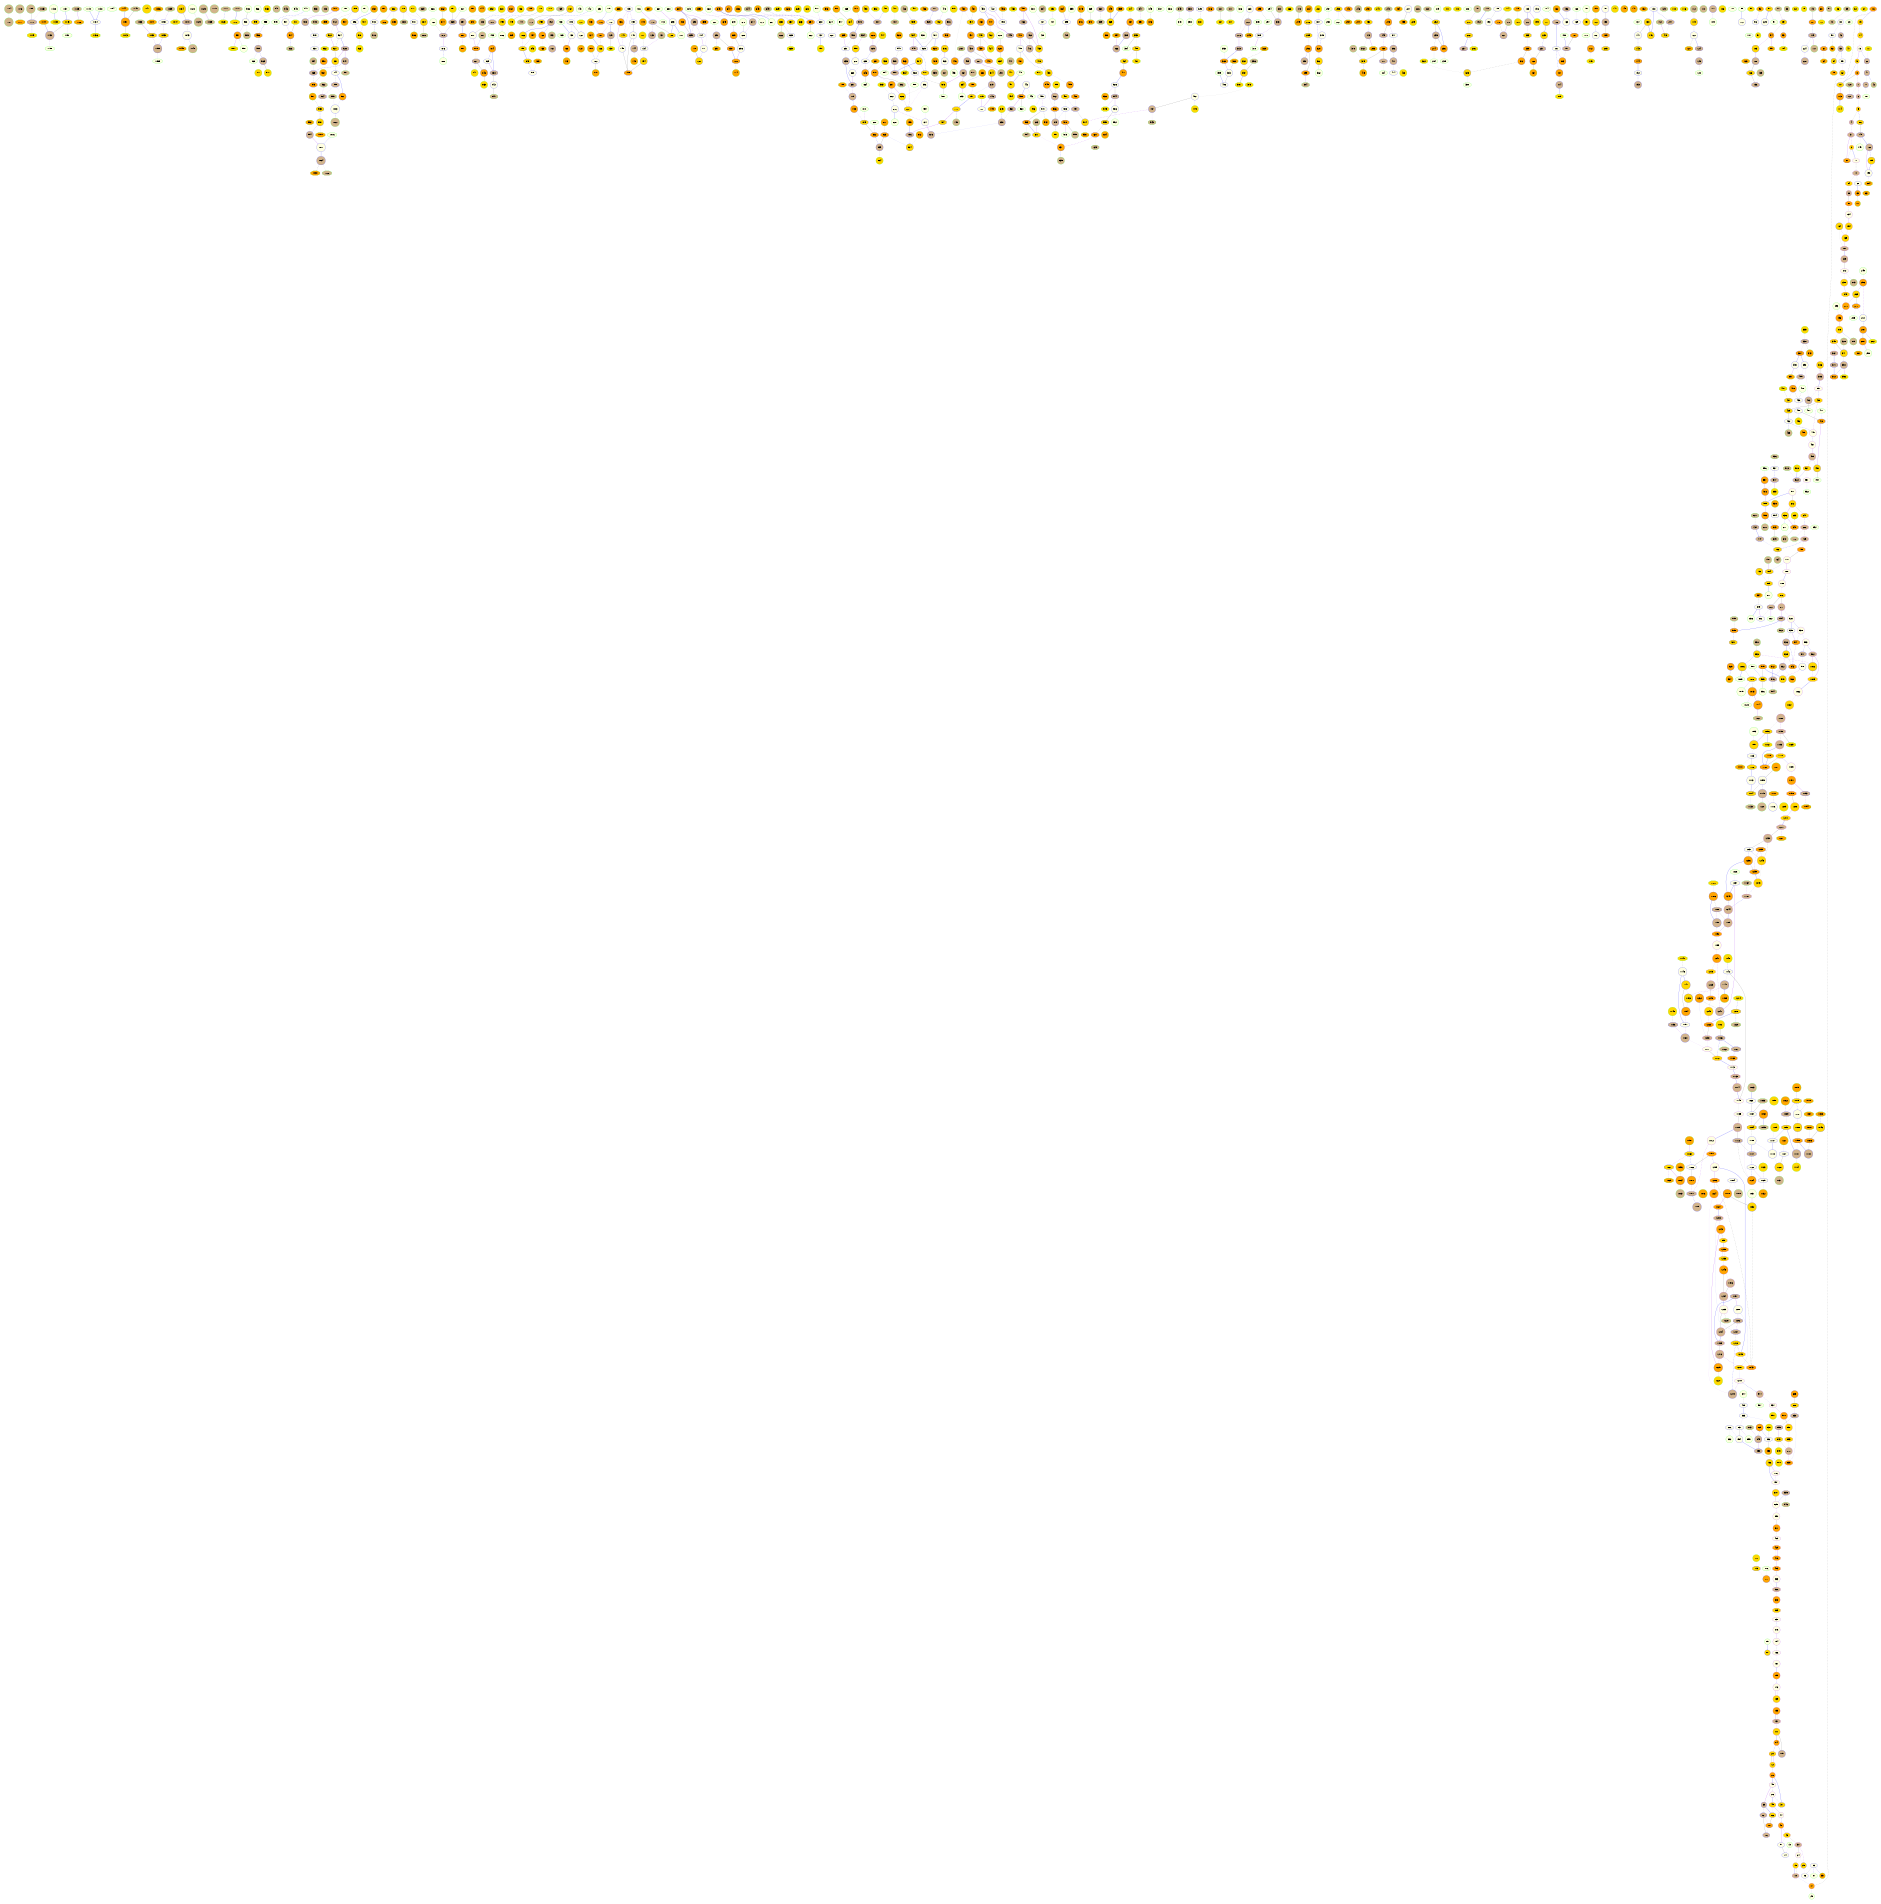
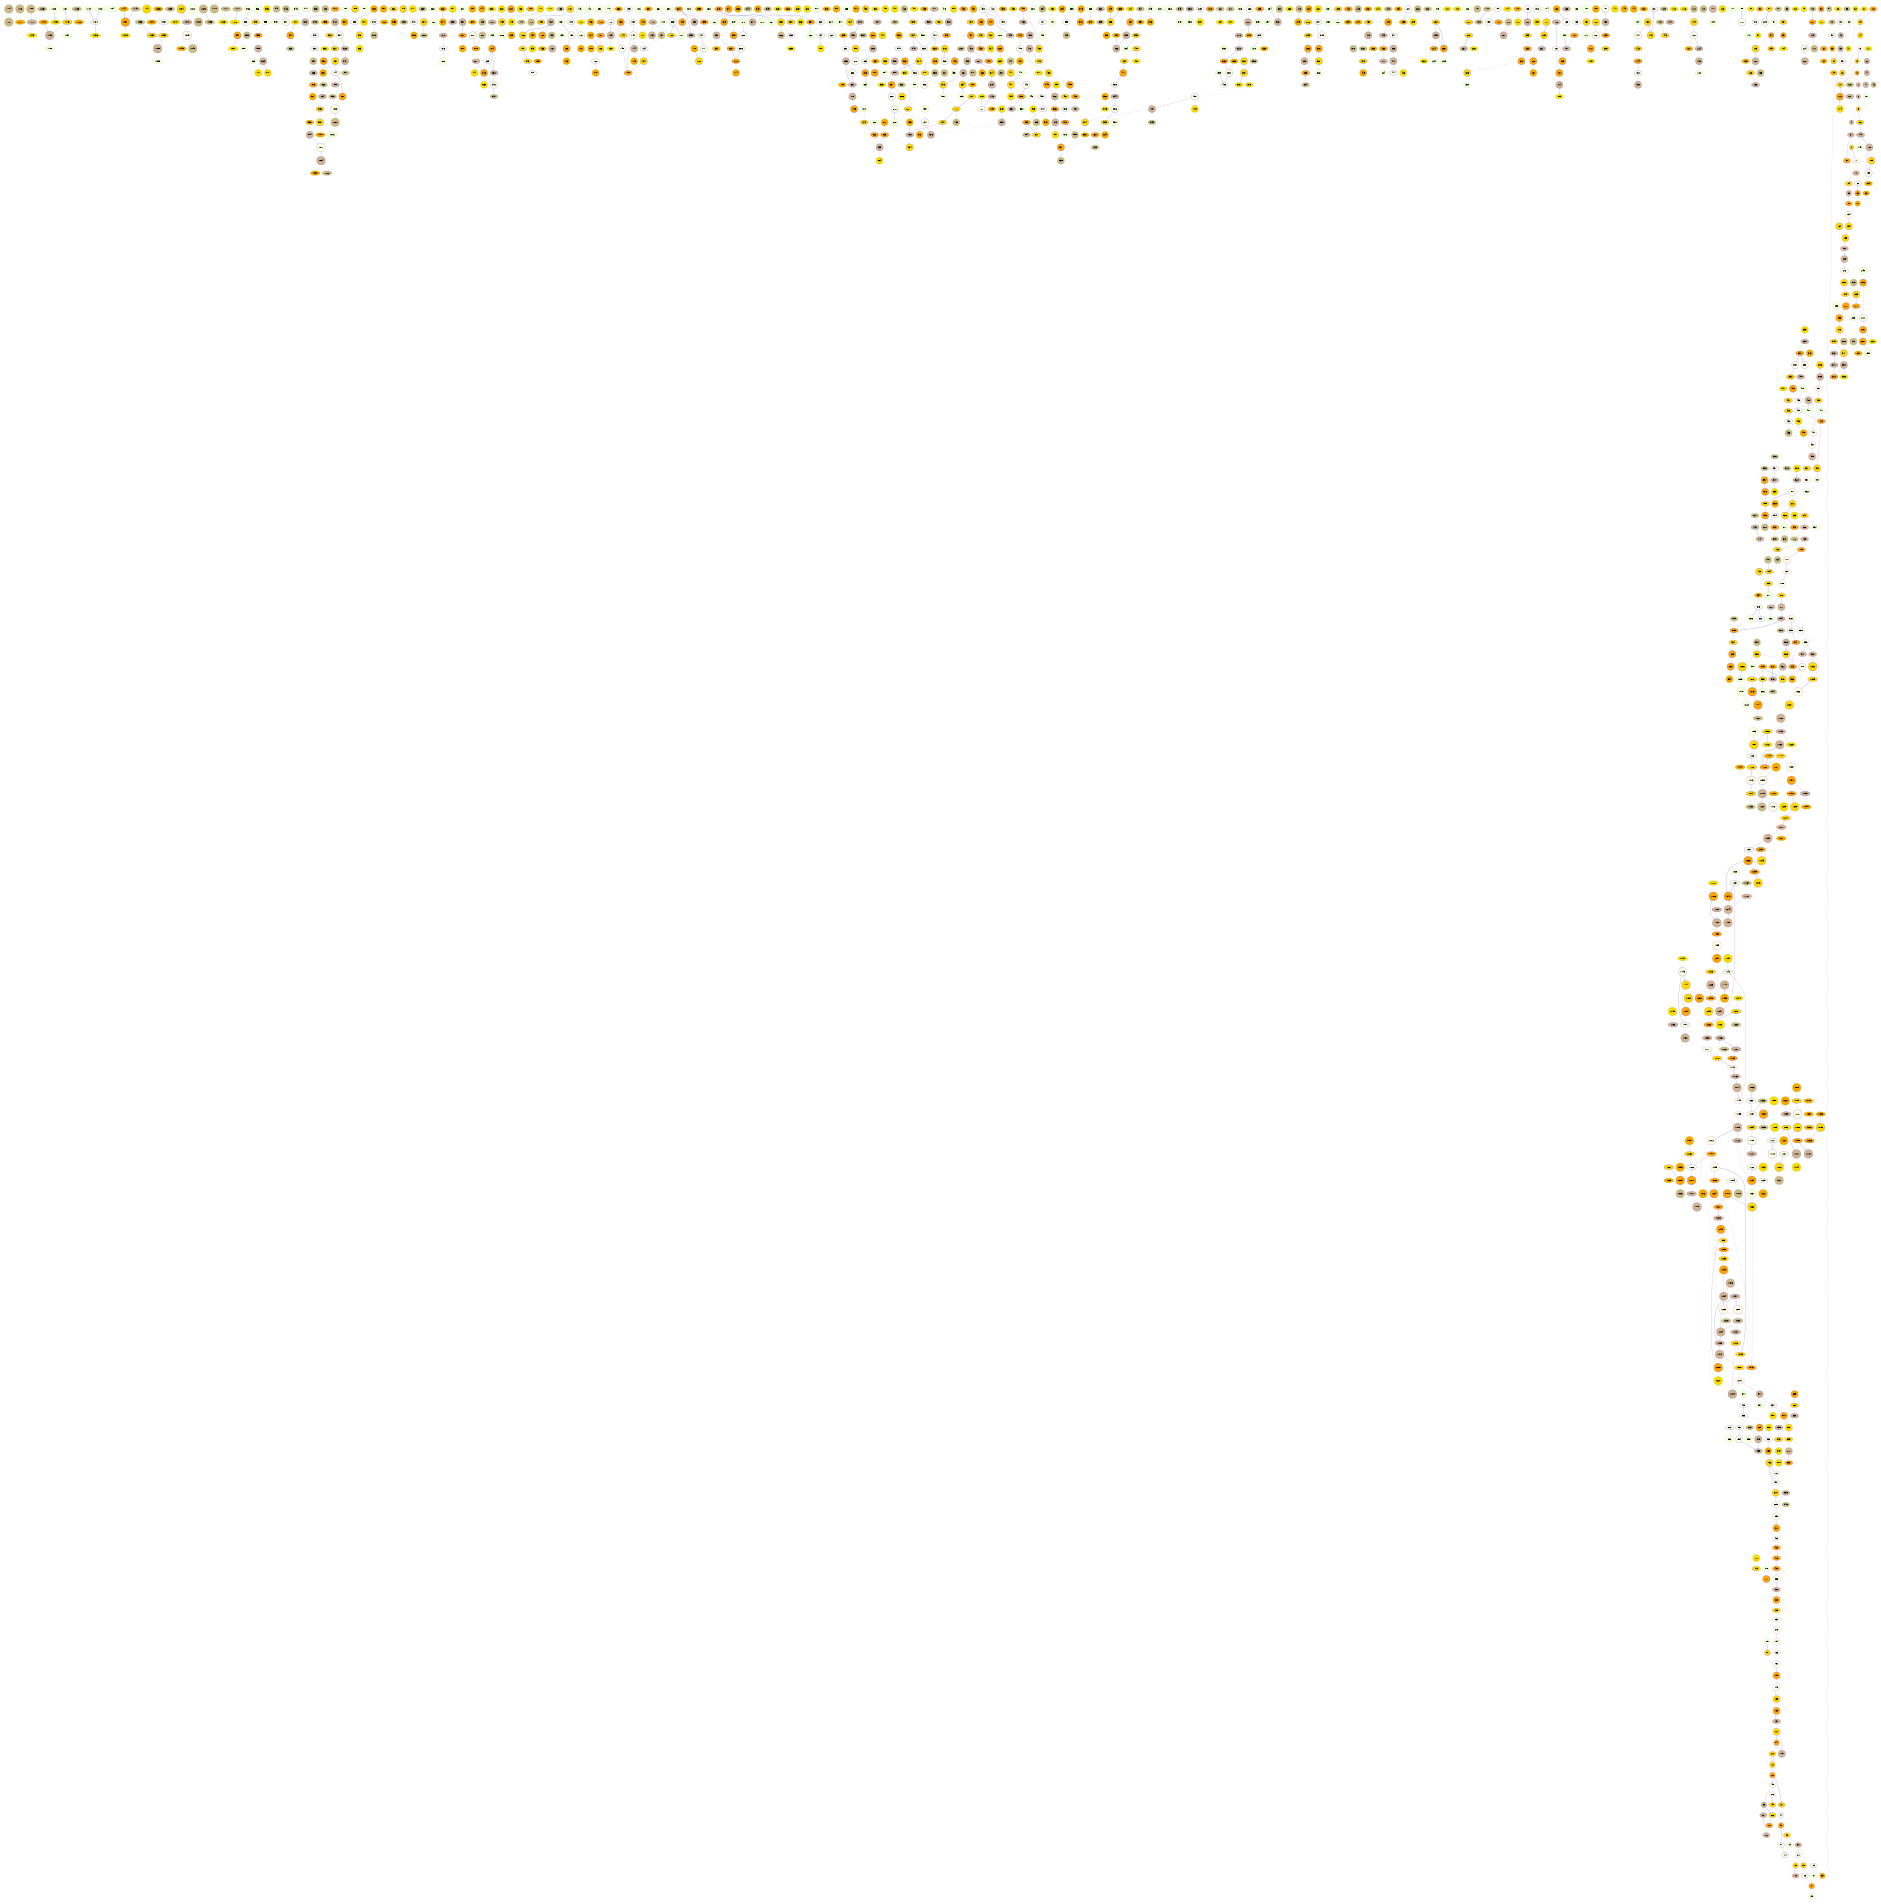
(1765, 468) -> (1765, 468)
none -> (1732, 654)
